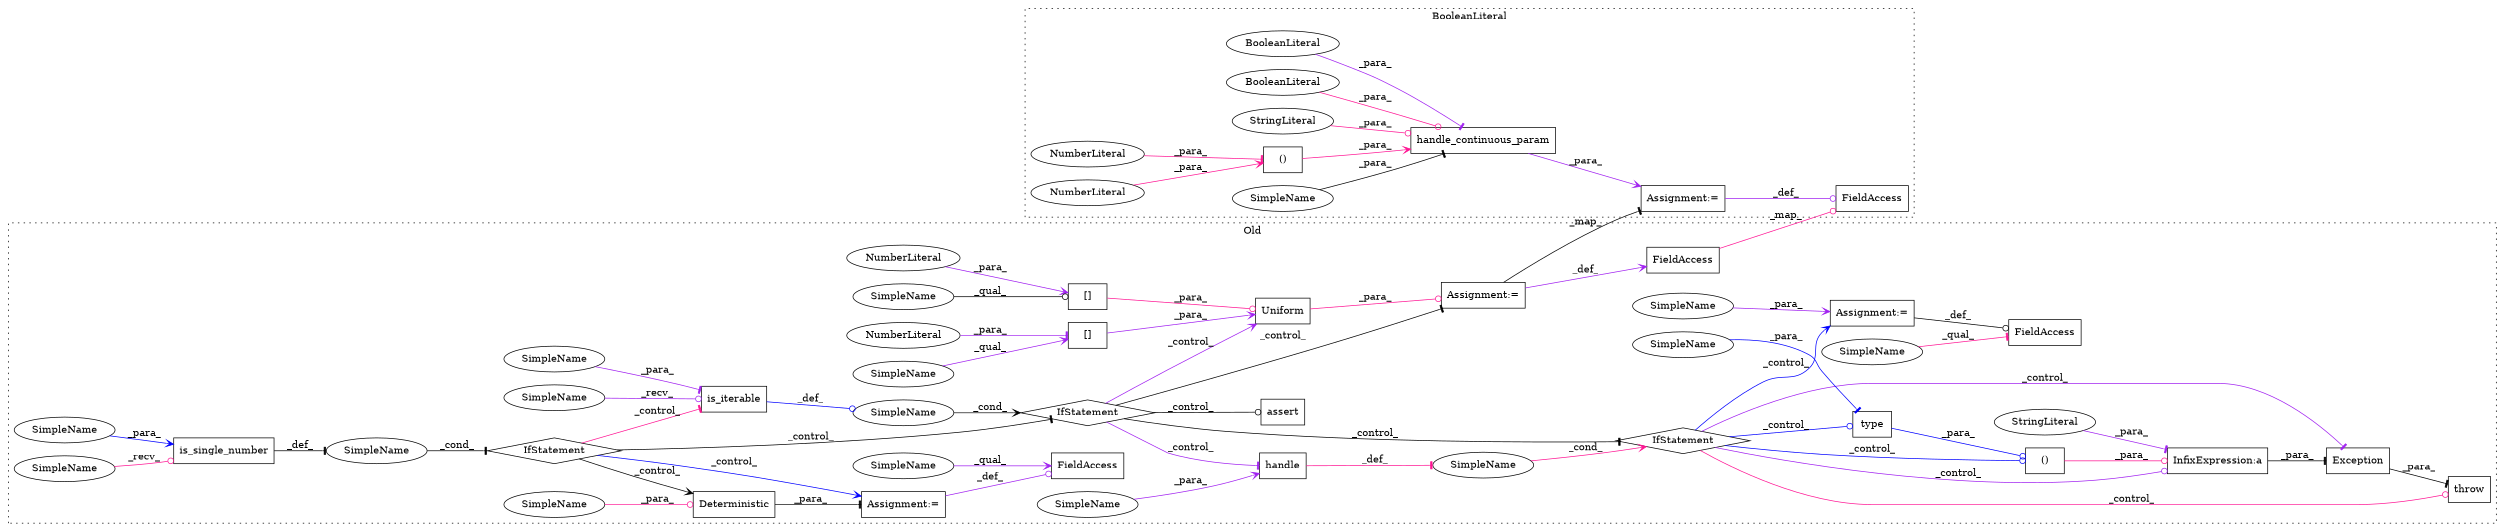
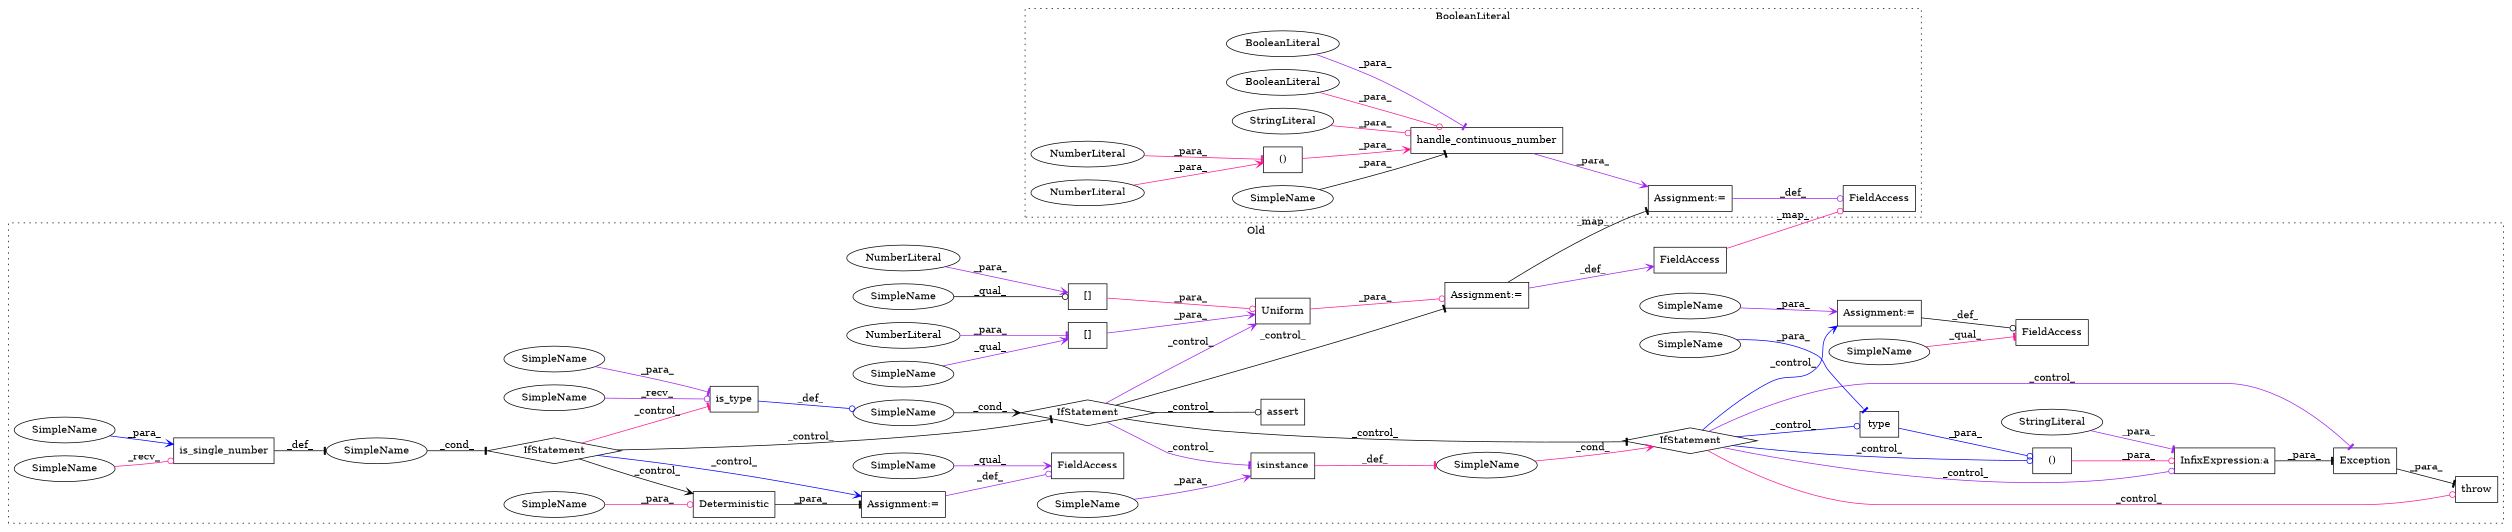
(1483, 140) -> (1487, 140)
(734, 399) -> (734, 399)
(1283, 466) -> (1283, 466)
